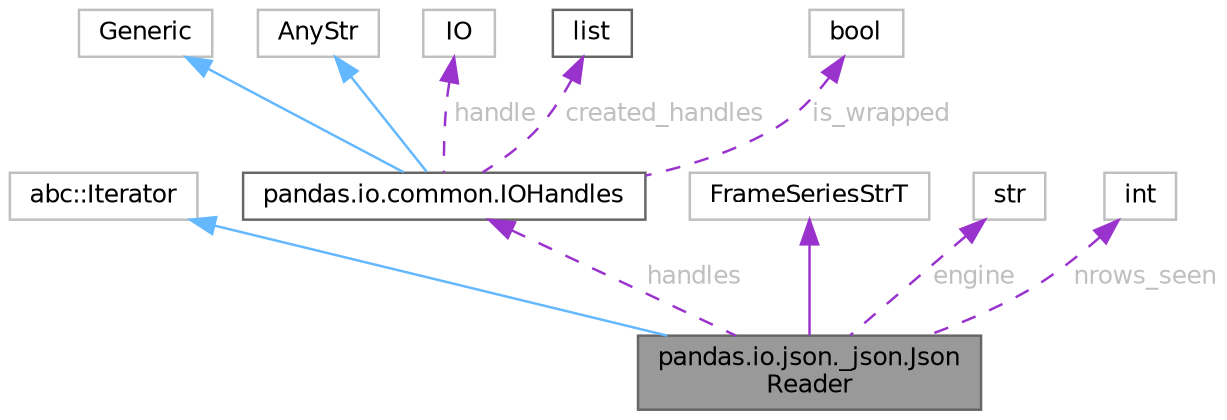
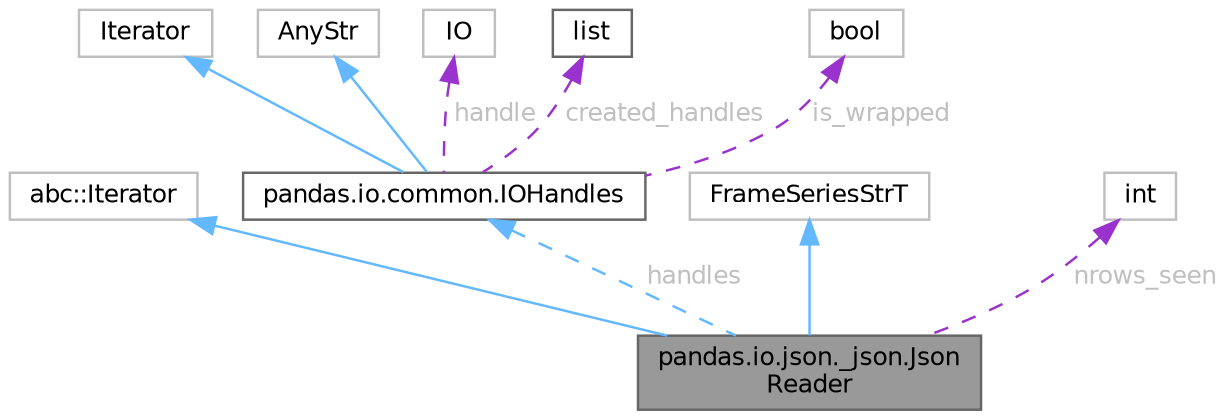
(146, 33) -> (146, 33)
(1009, 196) -> none
(624, 283) -> (624, 283)
(810, 290) -> (810, 290)
